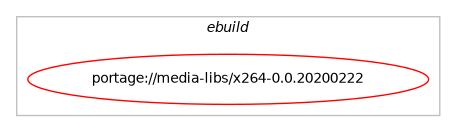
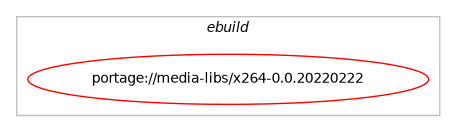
(228, 79) -> (228, 79)
